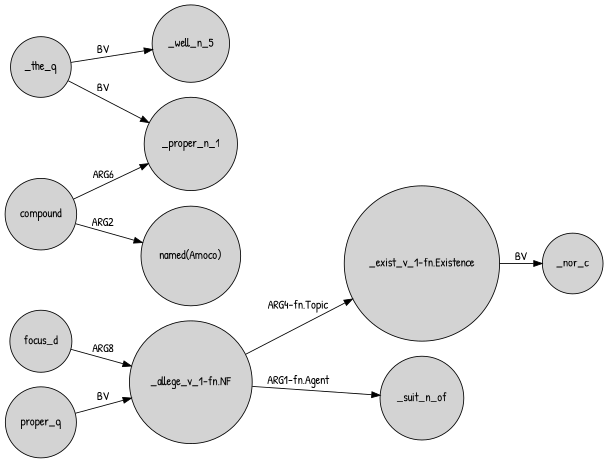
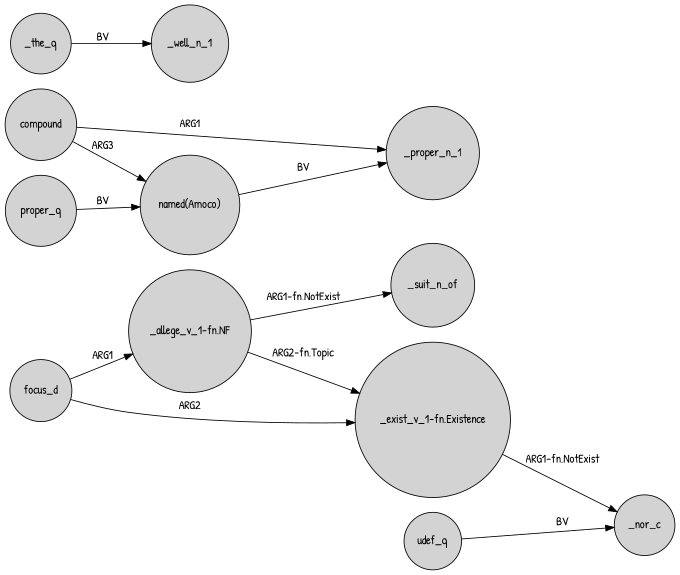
(191, 44) -> (190, 44)
(105, 100) -> (309, 180)
(103, 175) -> (190, 124)
(103, 223) -> (103, 146)
(521, 257) -> (562, 460)
(298, 306) -> (303, 353)
(103, 349) -> (103, 356)
(298, 381) -> (303, 297)
(99, 407) -> (104, 208)
none -> (208, 420)
none -> (433, 541)
